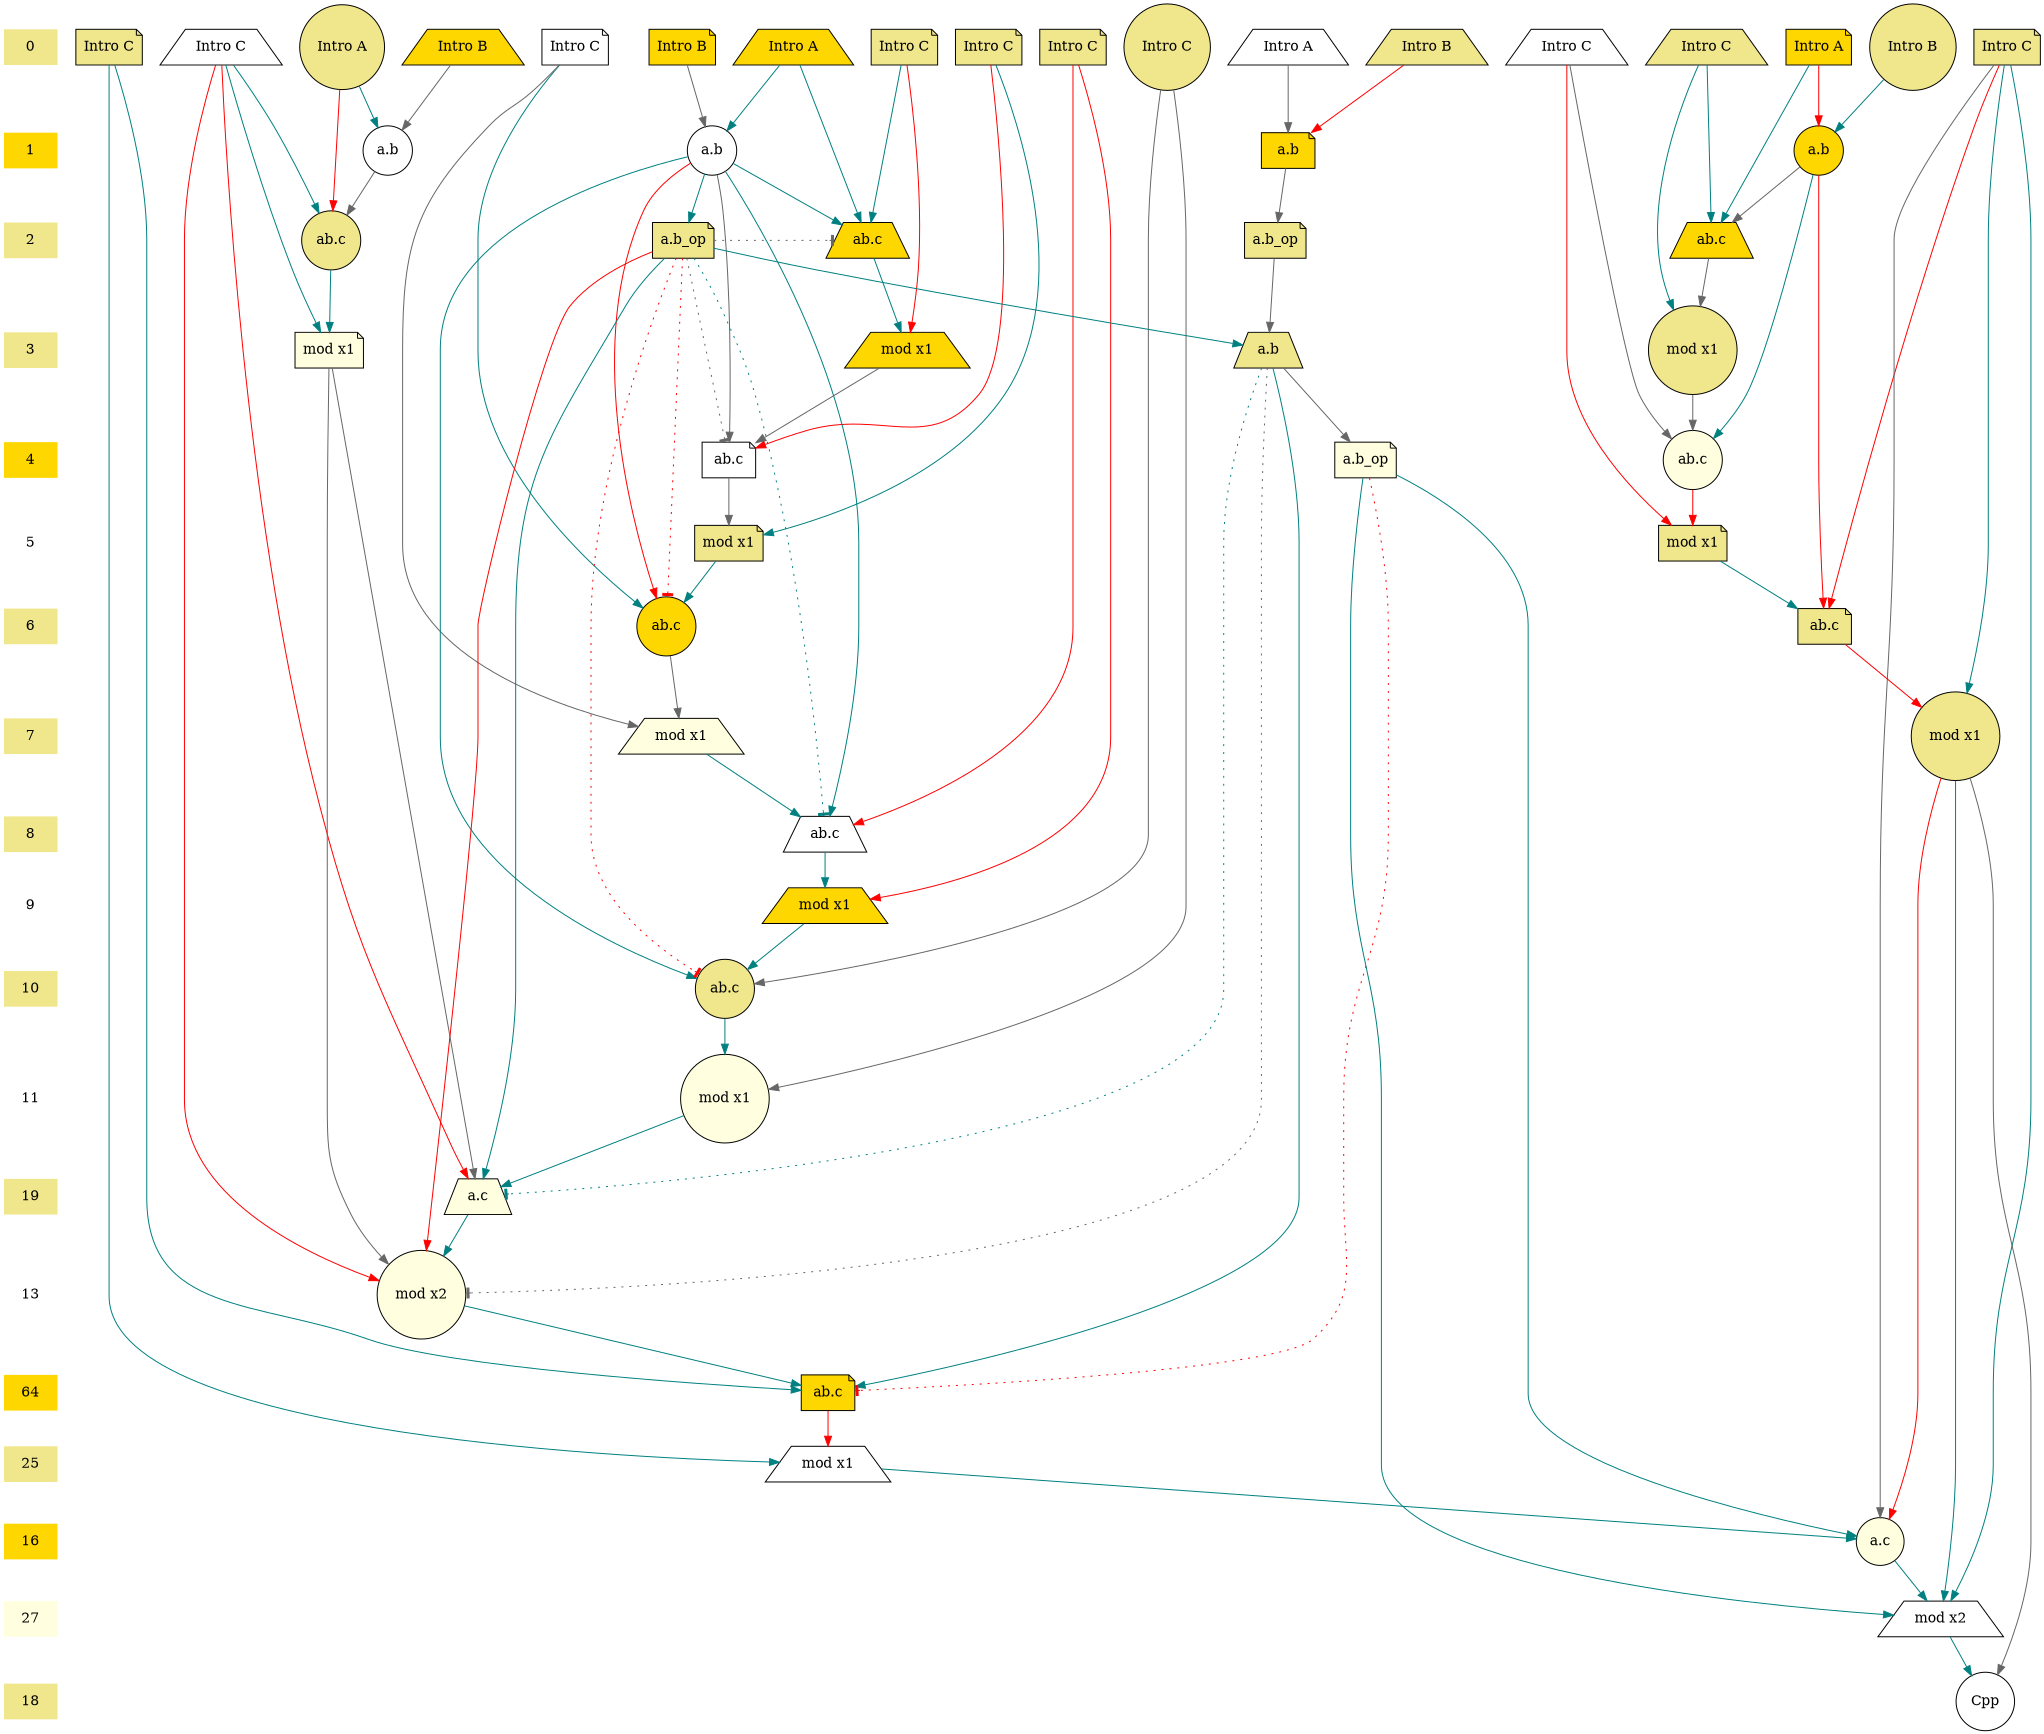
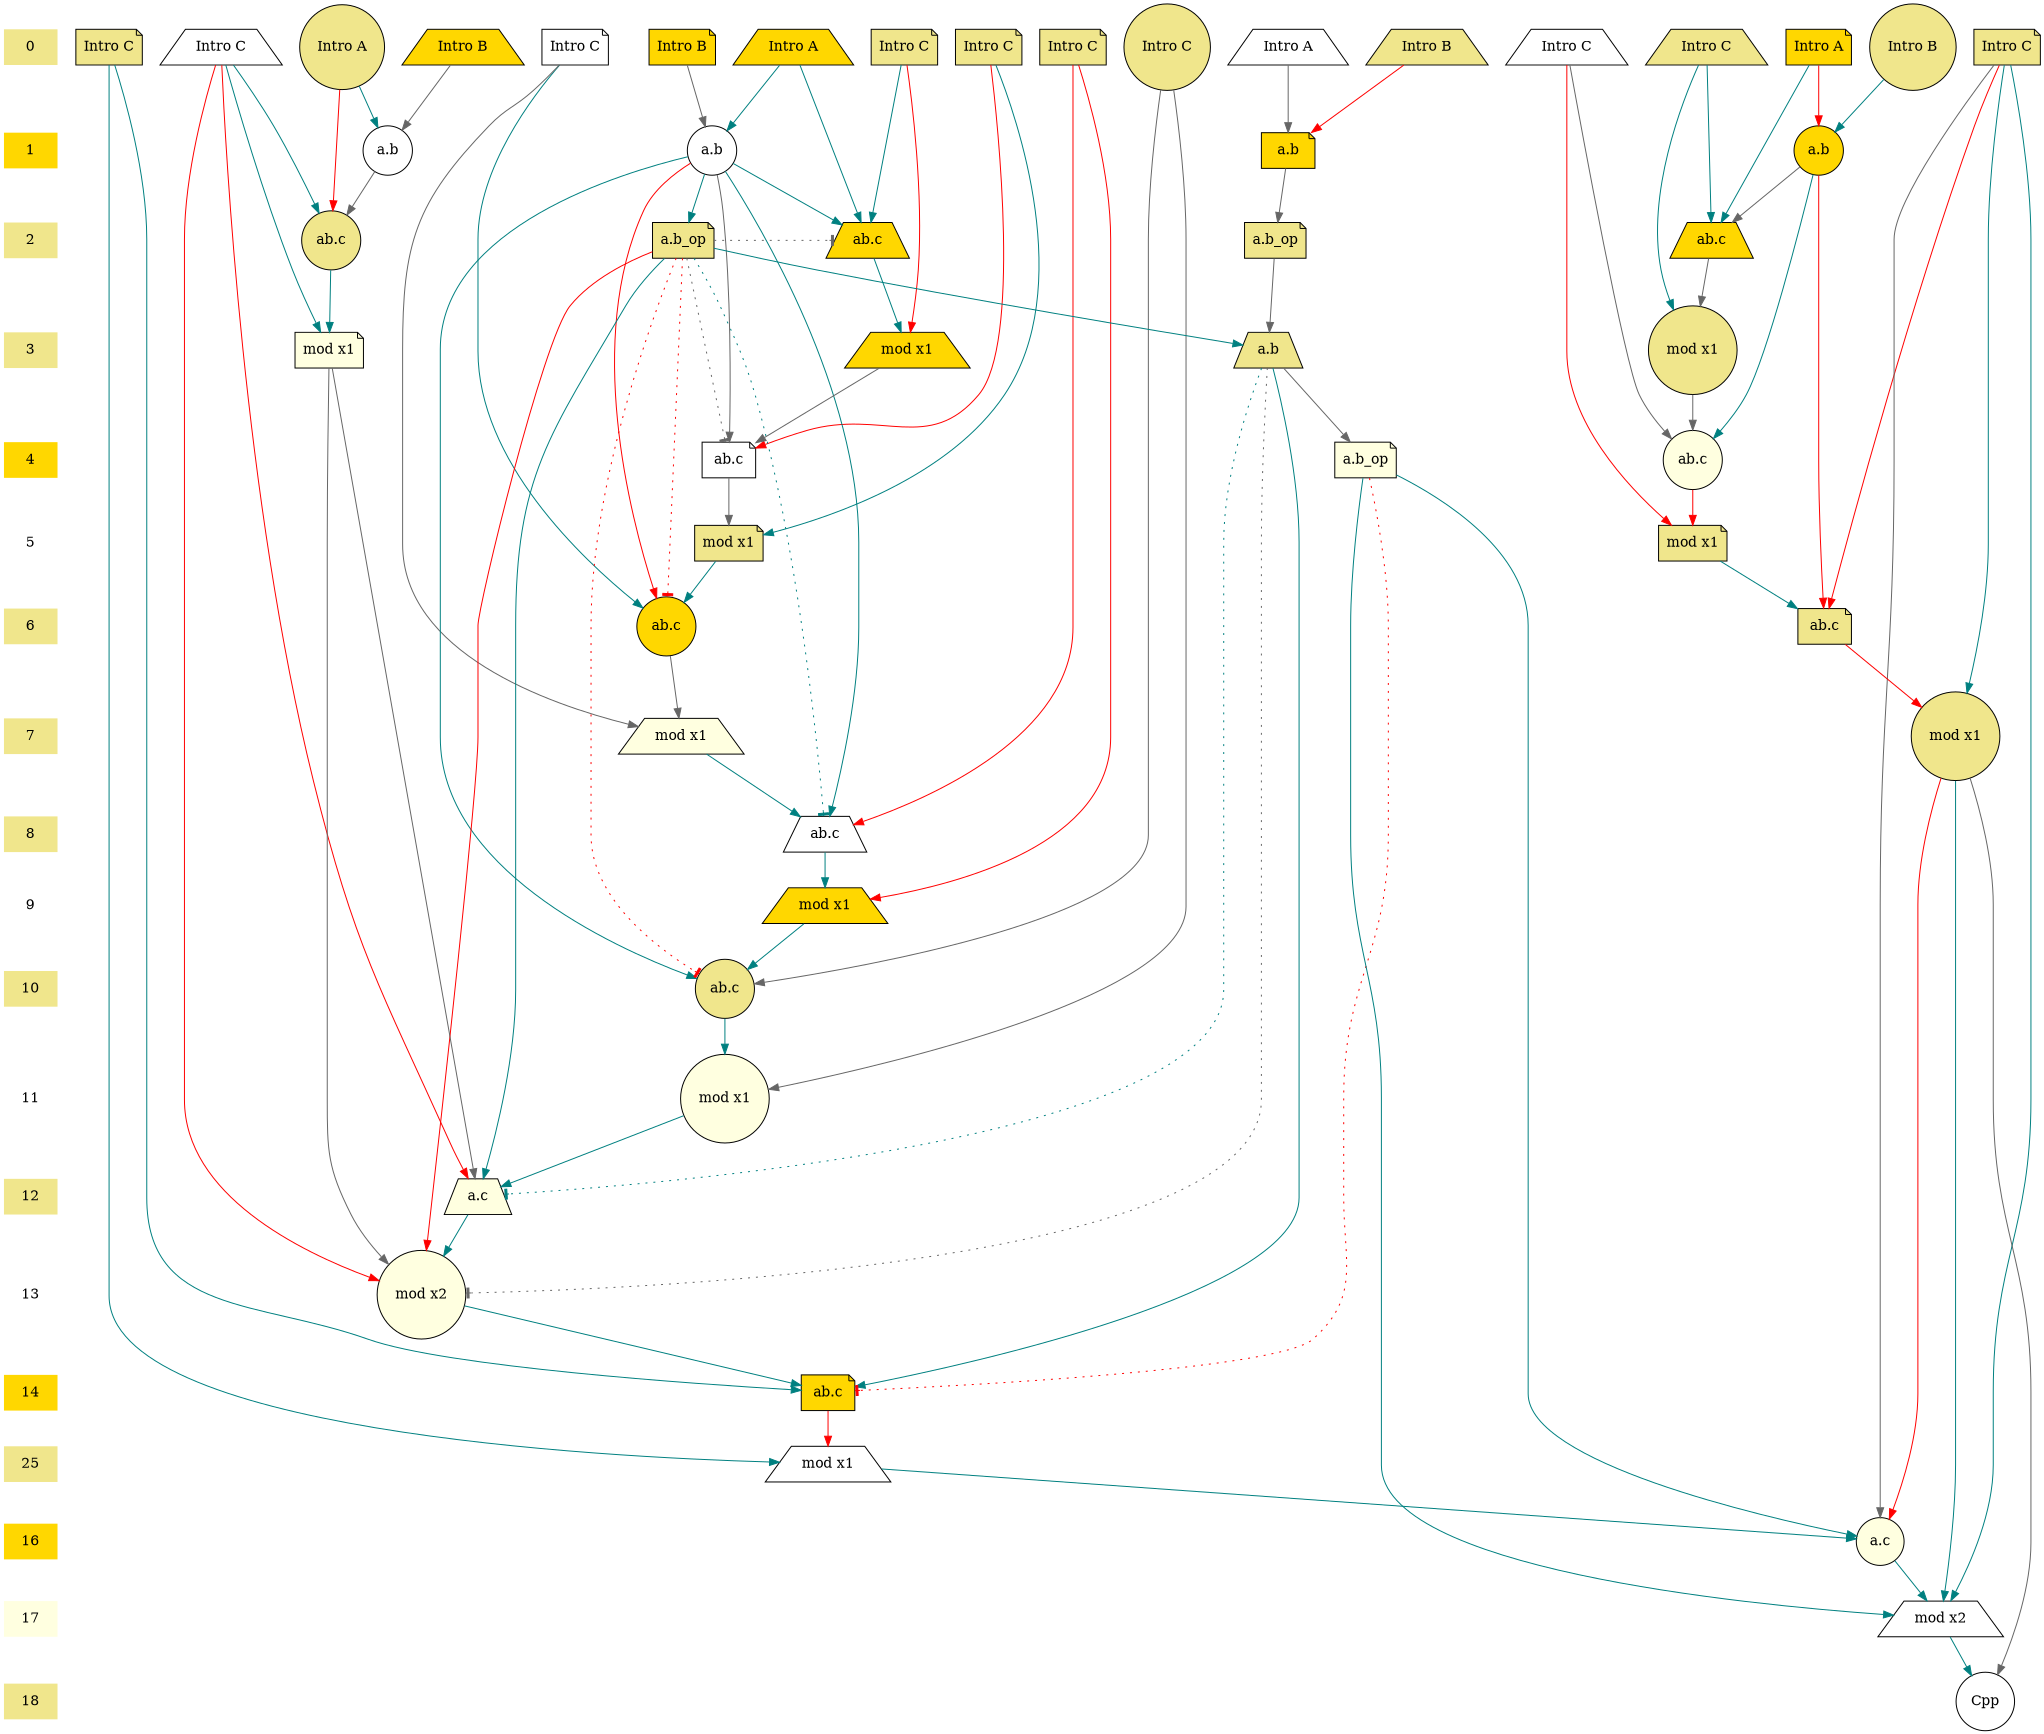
(31, 1197) -> (31, 1197)
(31, 1393) -> (31, 1393)
(31, 1619) -> (31, 1619)
